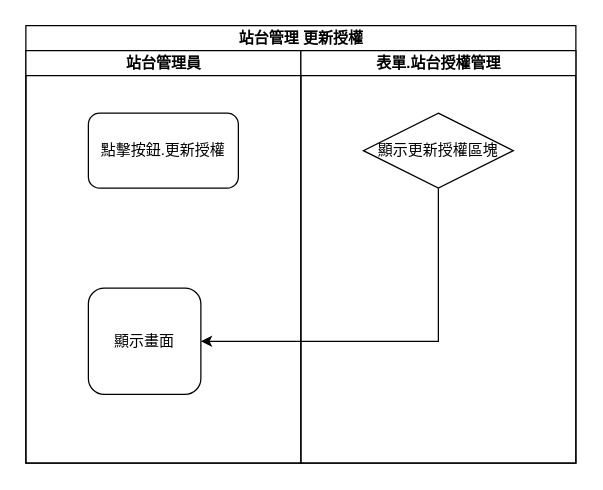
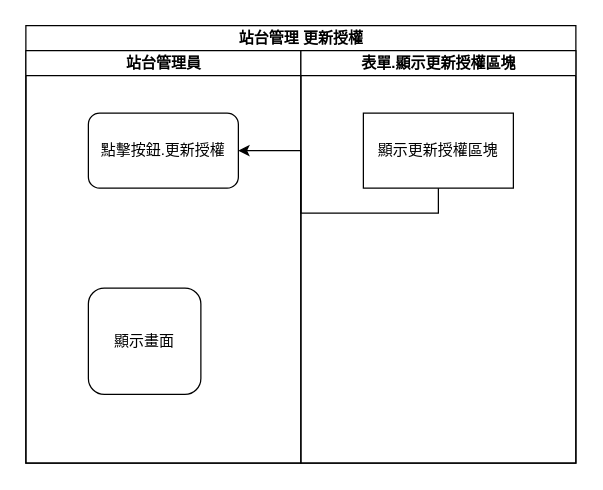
(439, 63) -> (439, 63)
(438, 151) -> (438, 151)
(389, 341) -> (372, 213)
